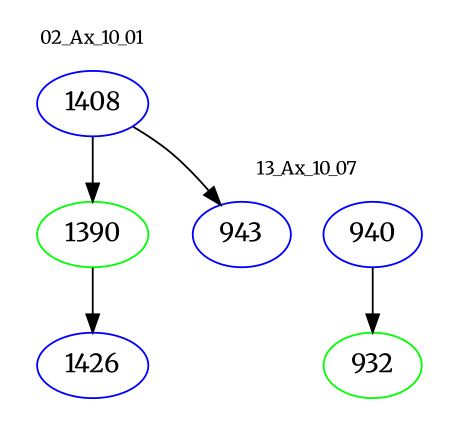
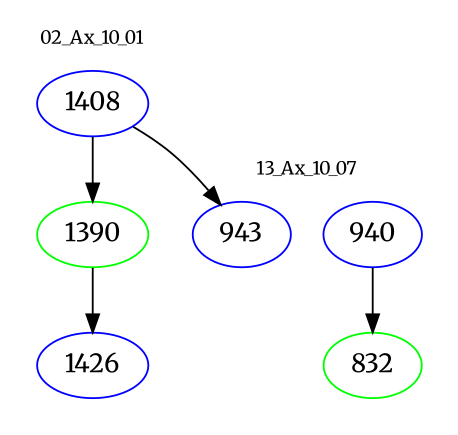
(373, 365) -> (373, 365)
